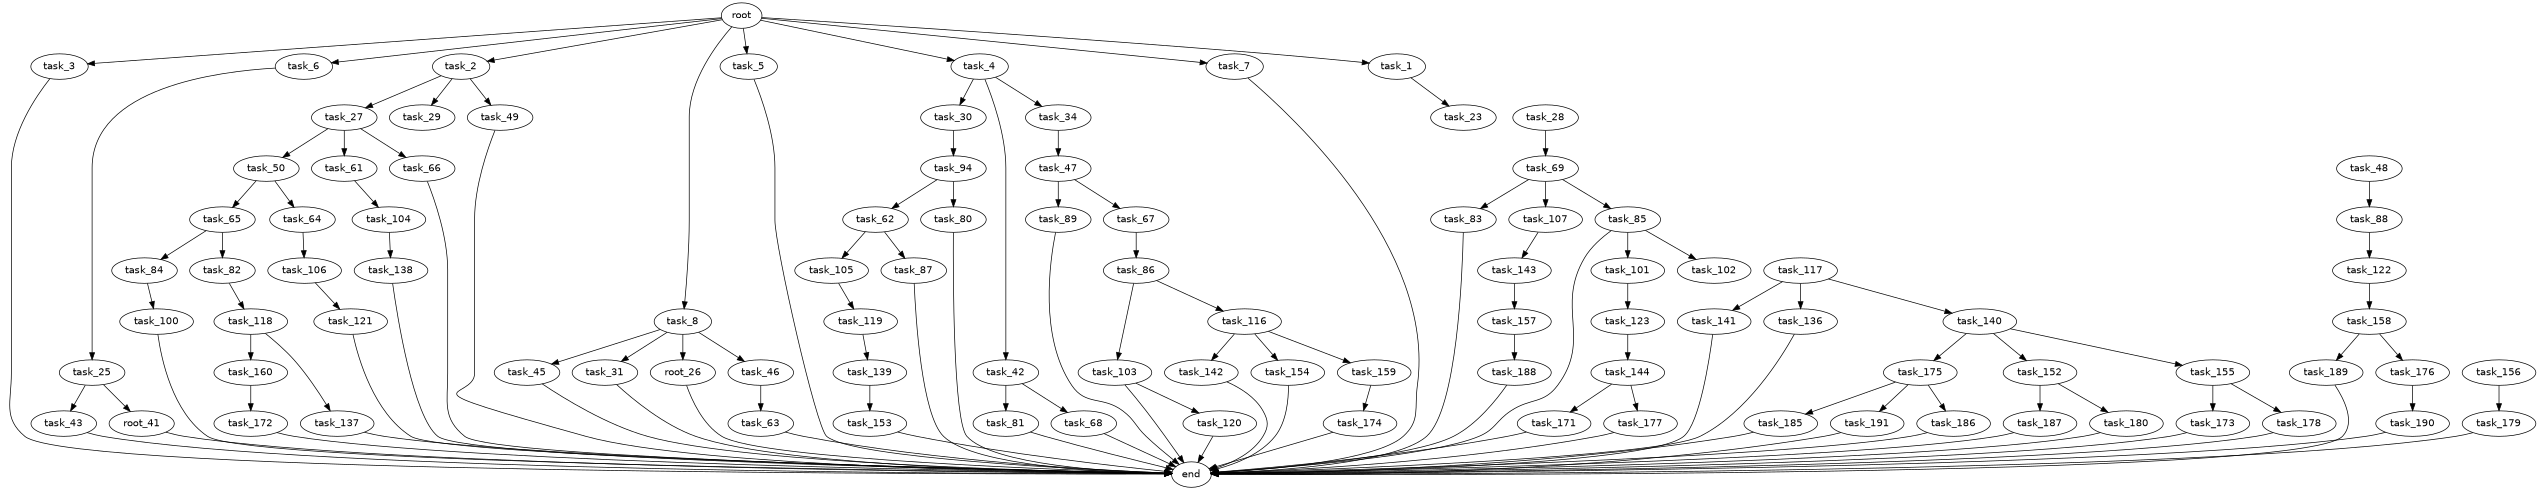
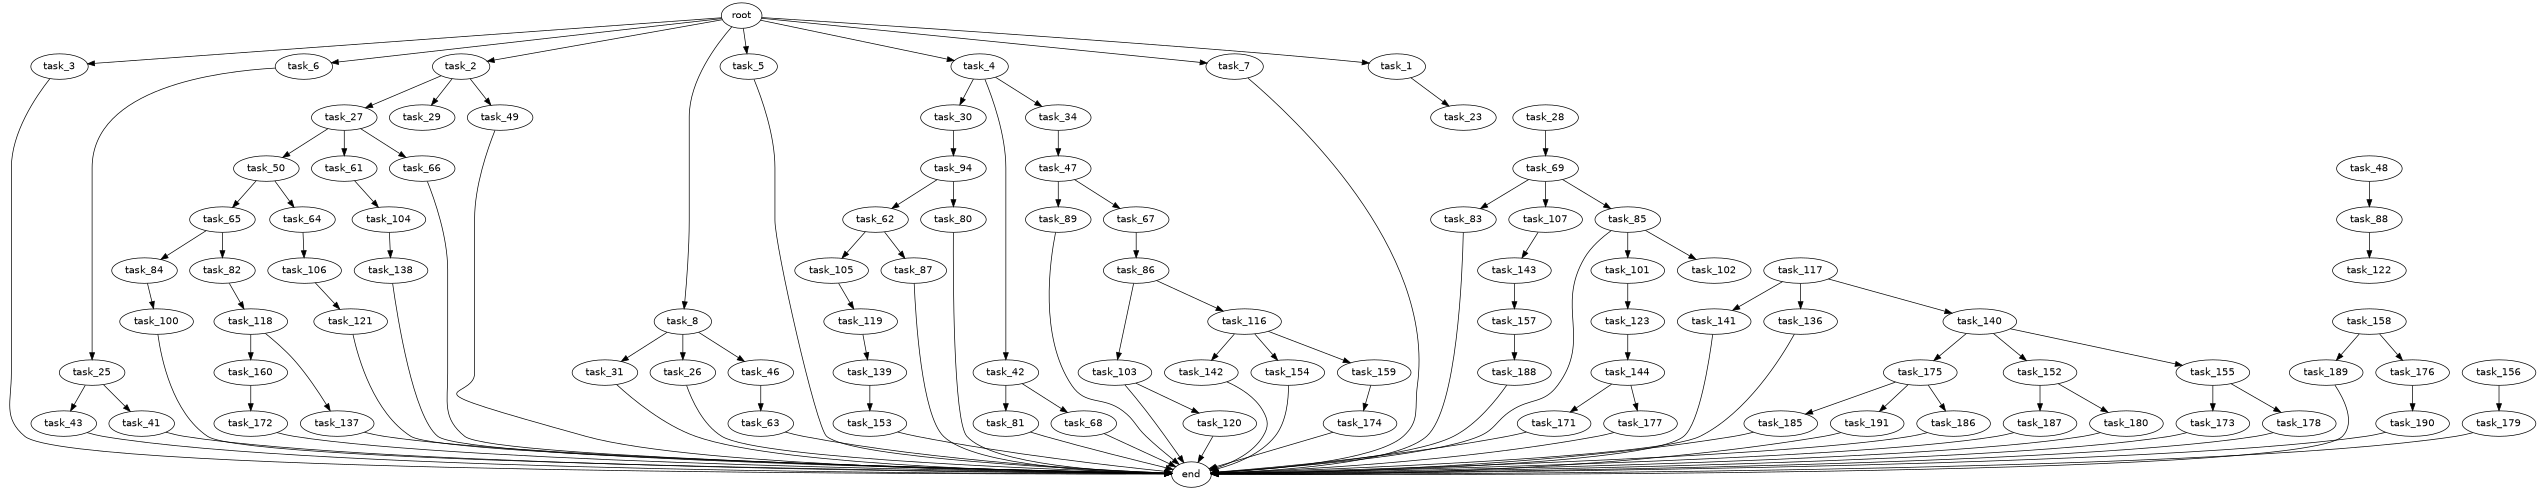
(2369, 293) -> none
(527, 373) -> none
(683, 373) -> (683, 373)
(142, 424) -> (142, 424)
